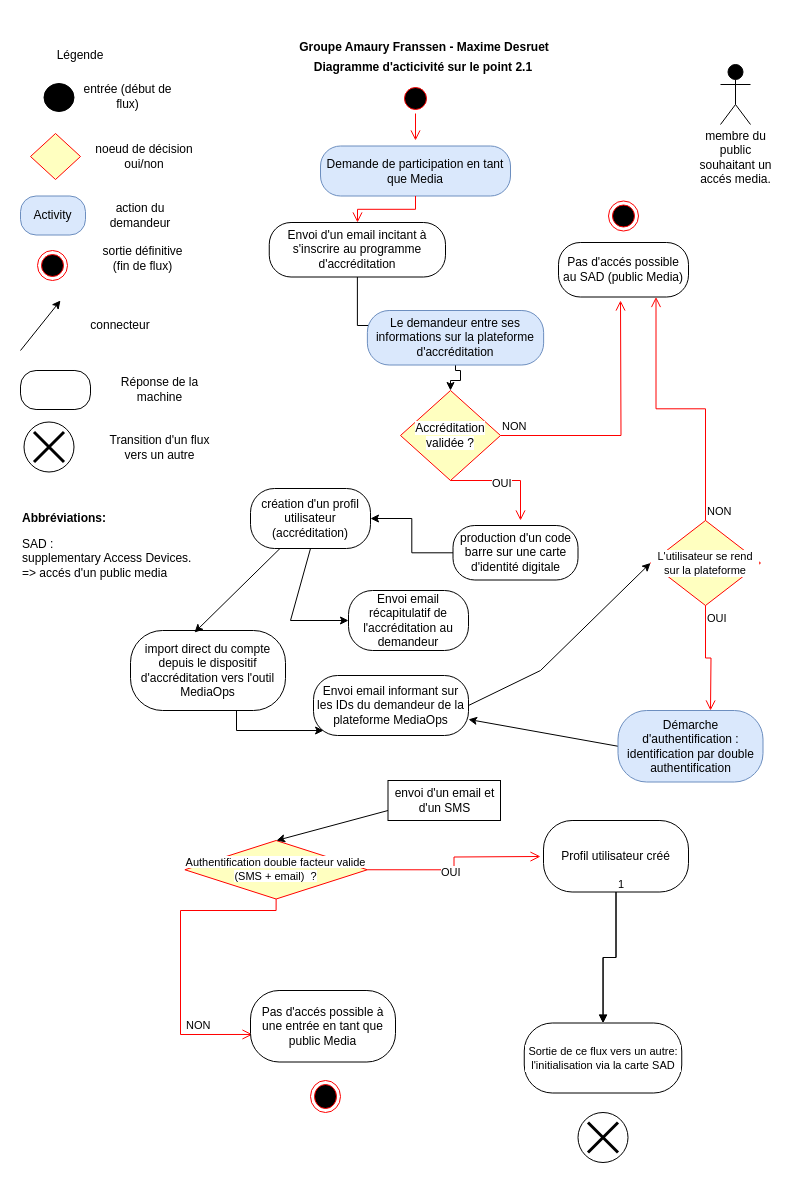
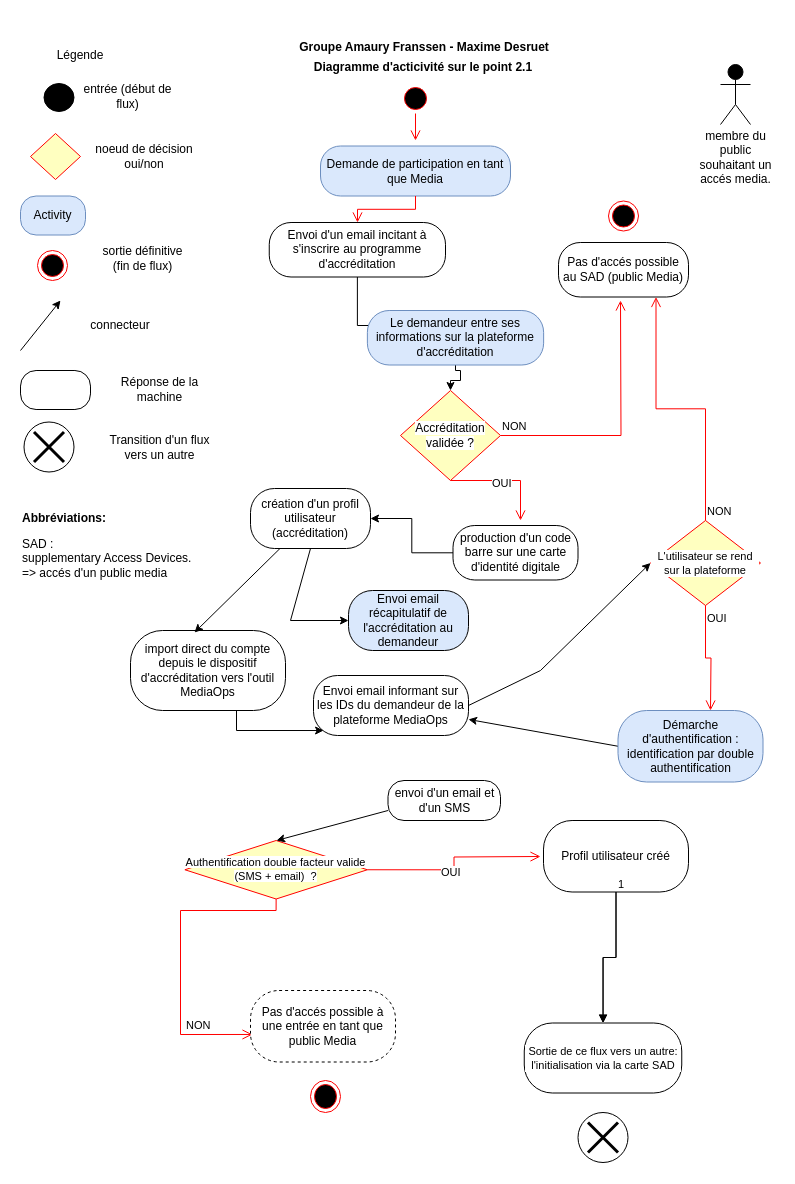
(141, 216) -> none
(409, 621) -> (409, 621)
(444, 801) -> (444, 801)
(323, 1026) -> (323, 1026)
